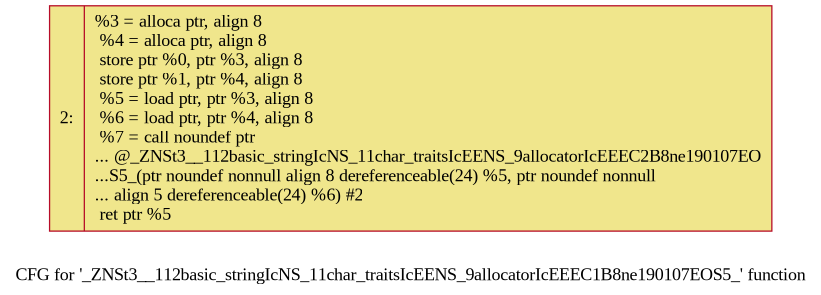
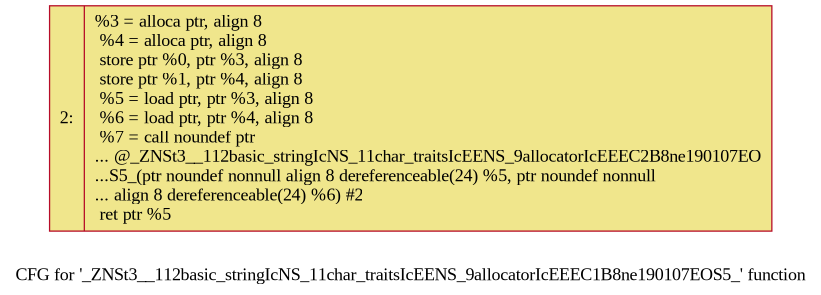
(229, 195) -> (229, 195)
